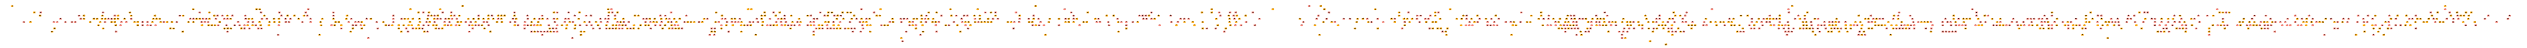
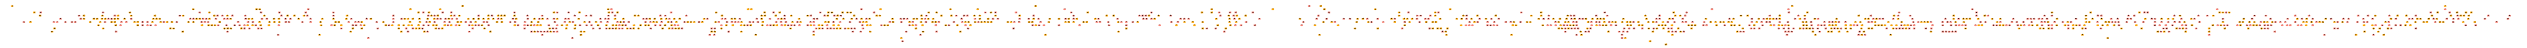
(941, 16) -> (941, 16)
(1904, 25) -> (1904, 25)
